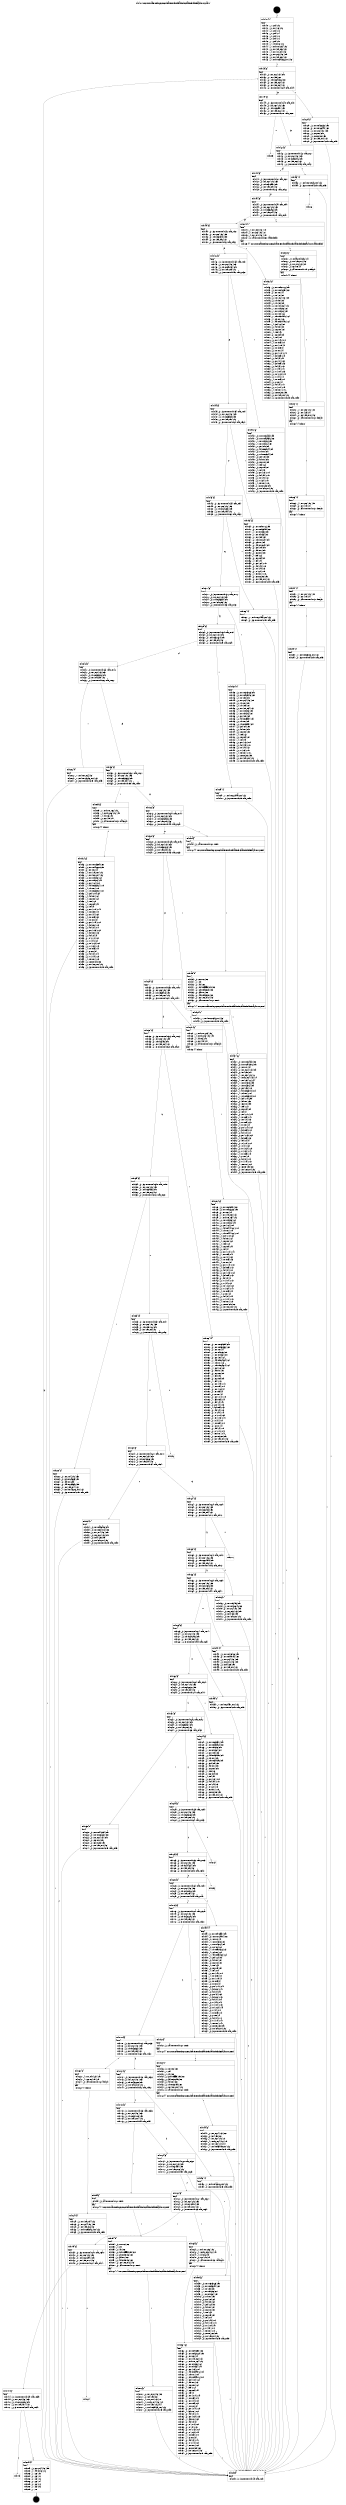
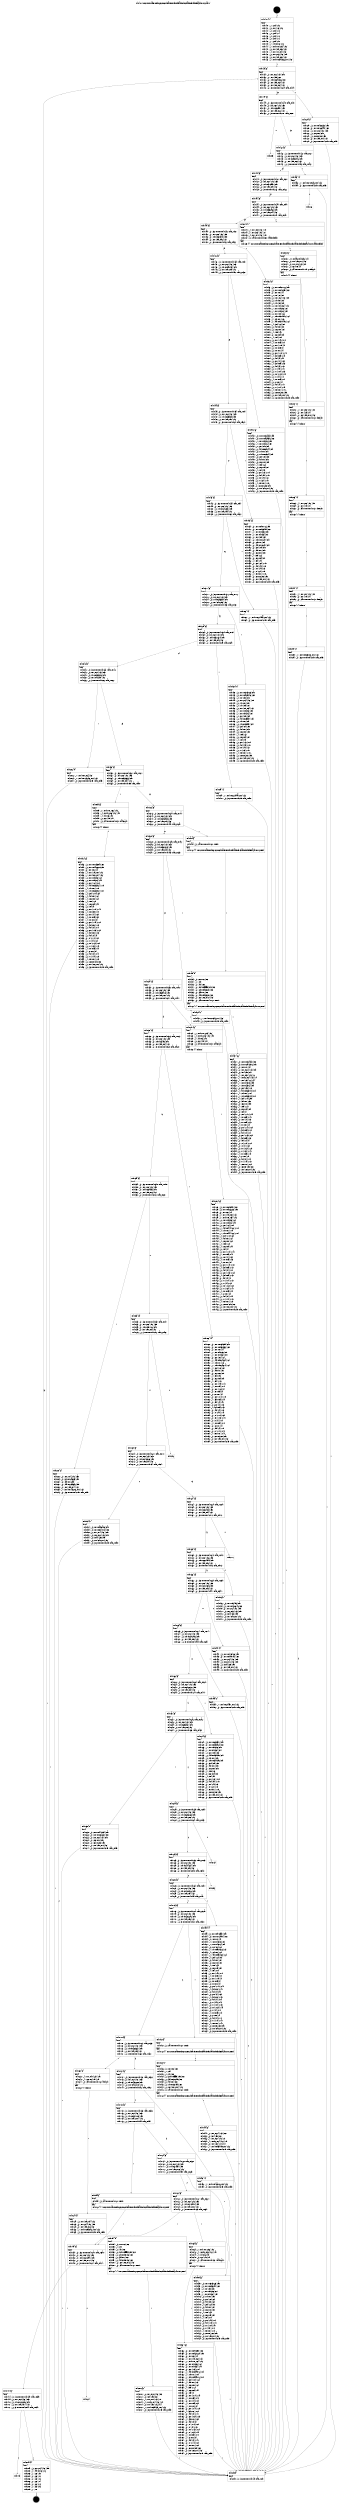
(80, 725) -> (95, 725)
(137, 2223) -> (113, 2228)
